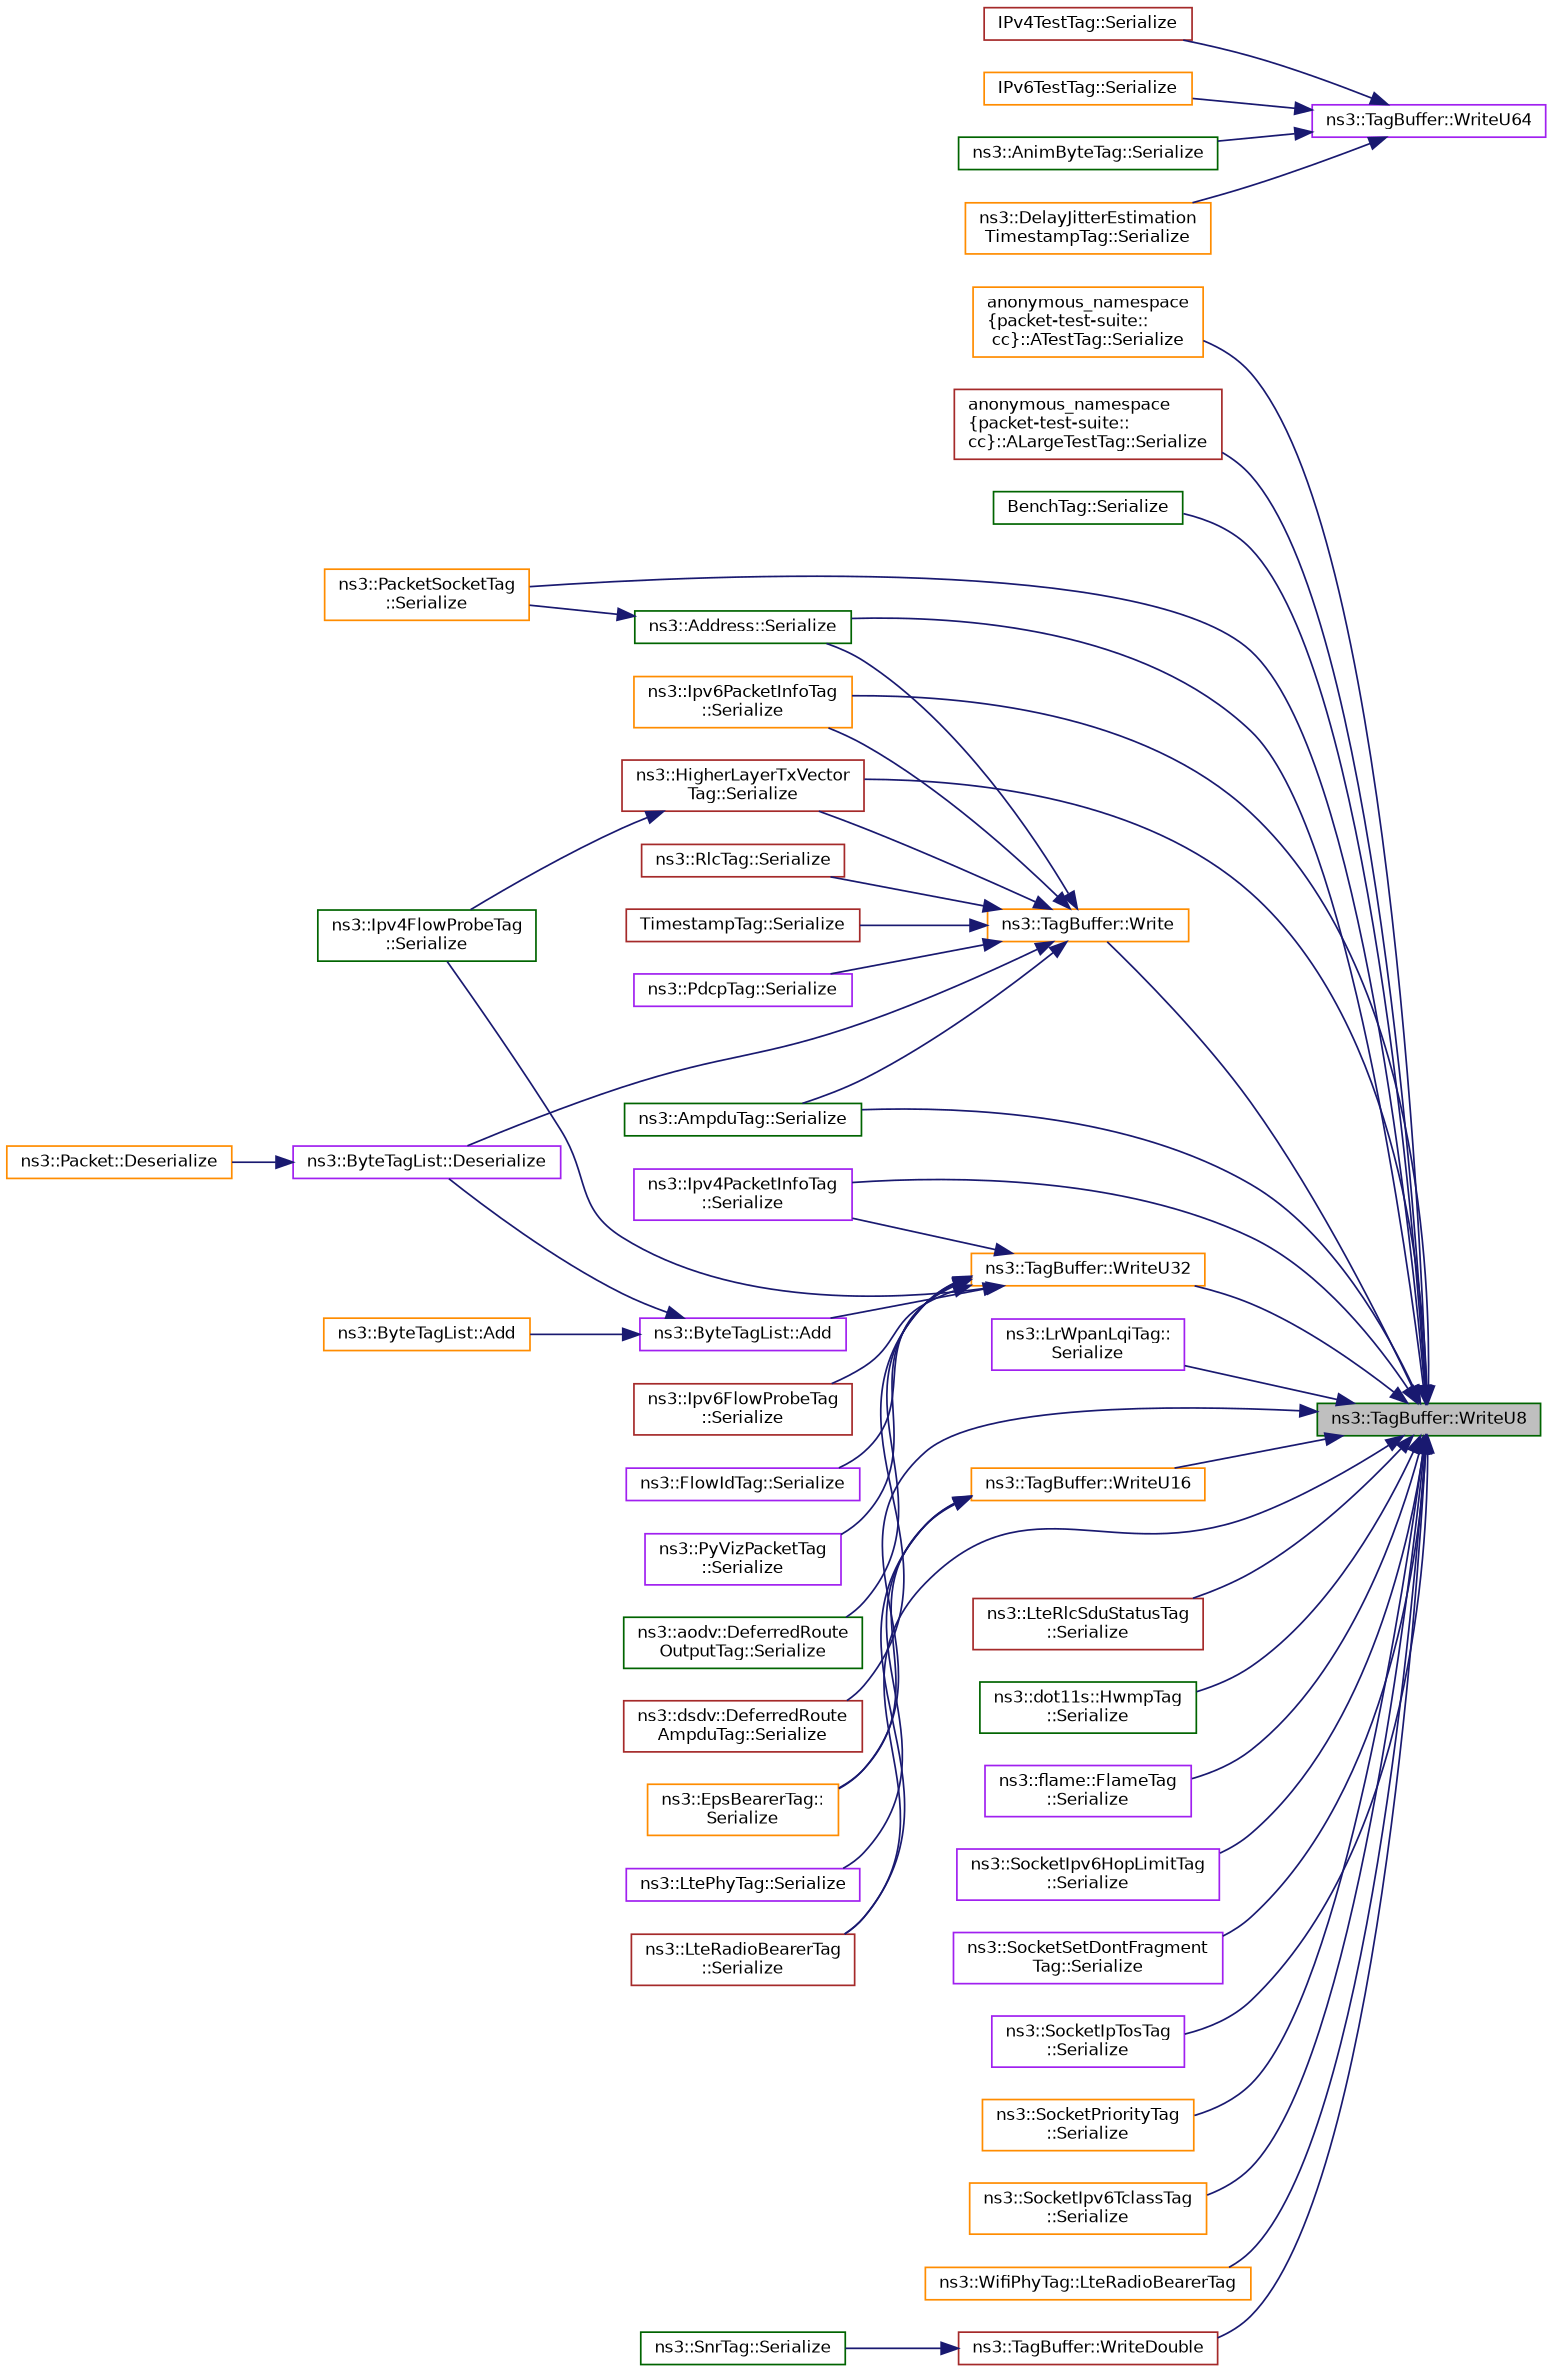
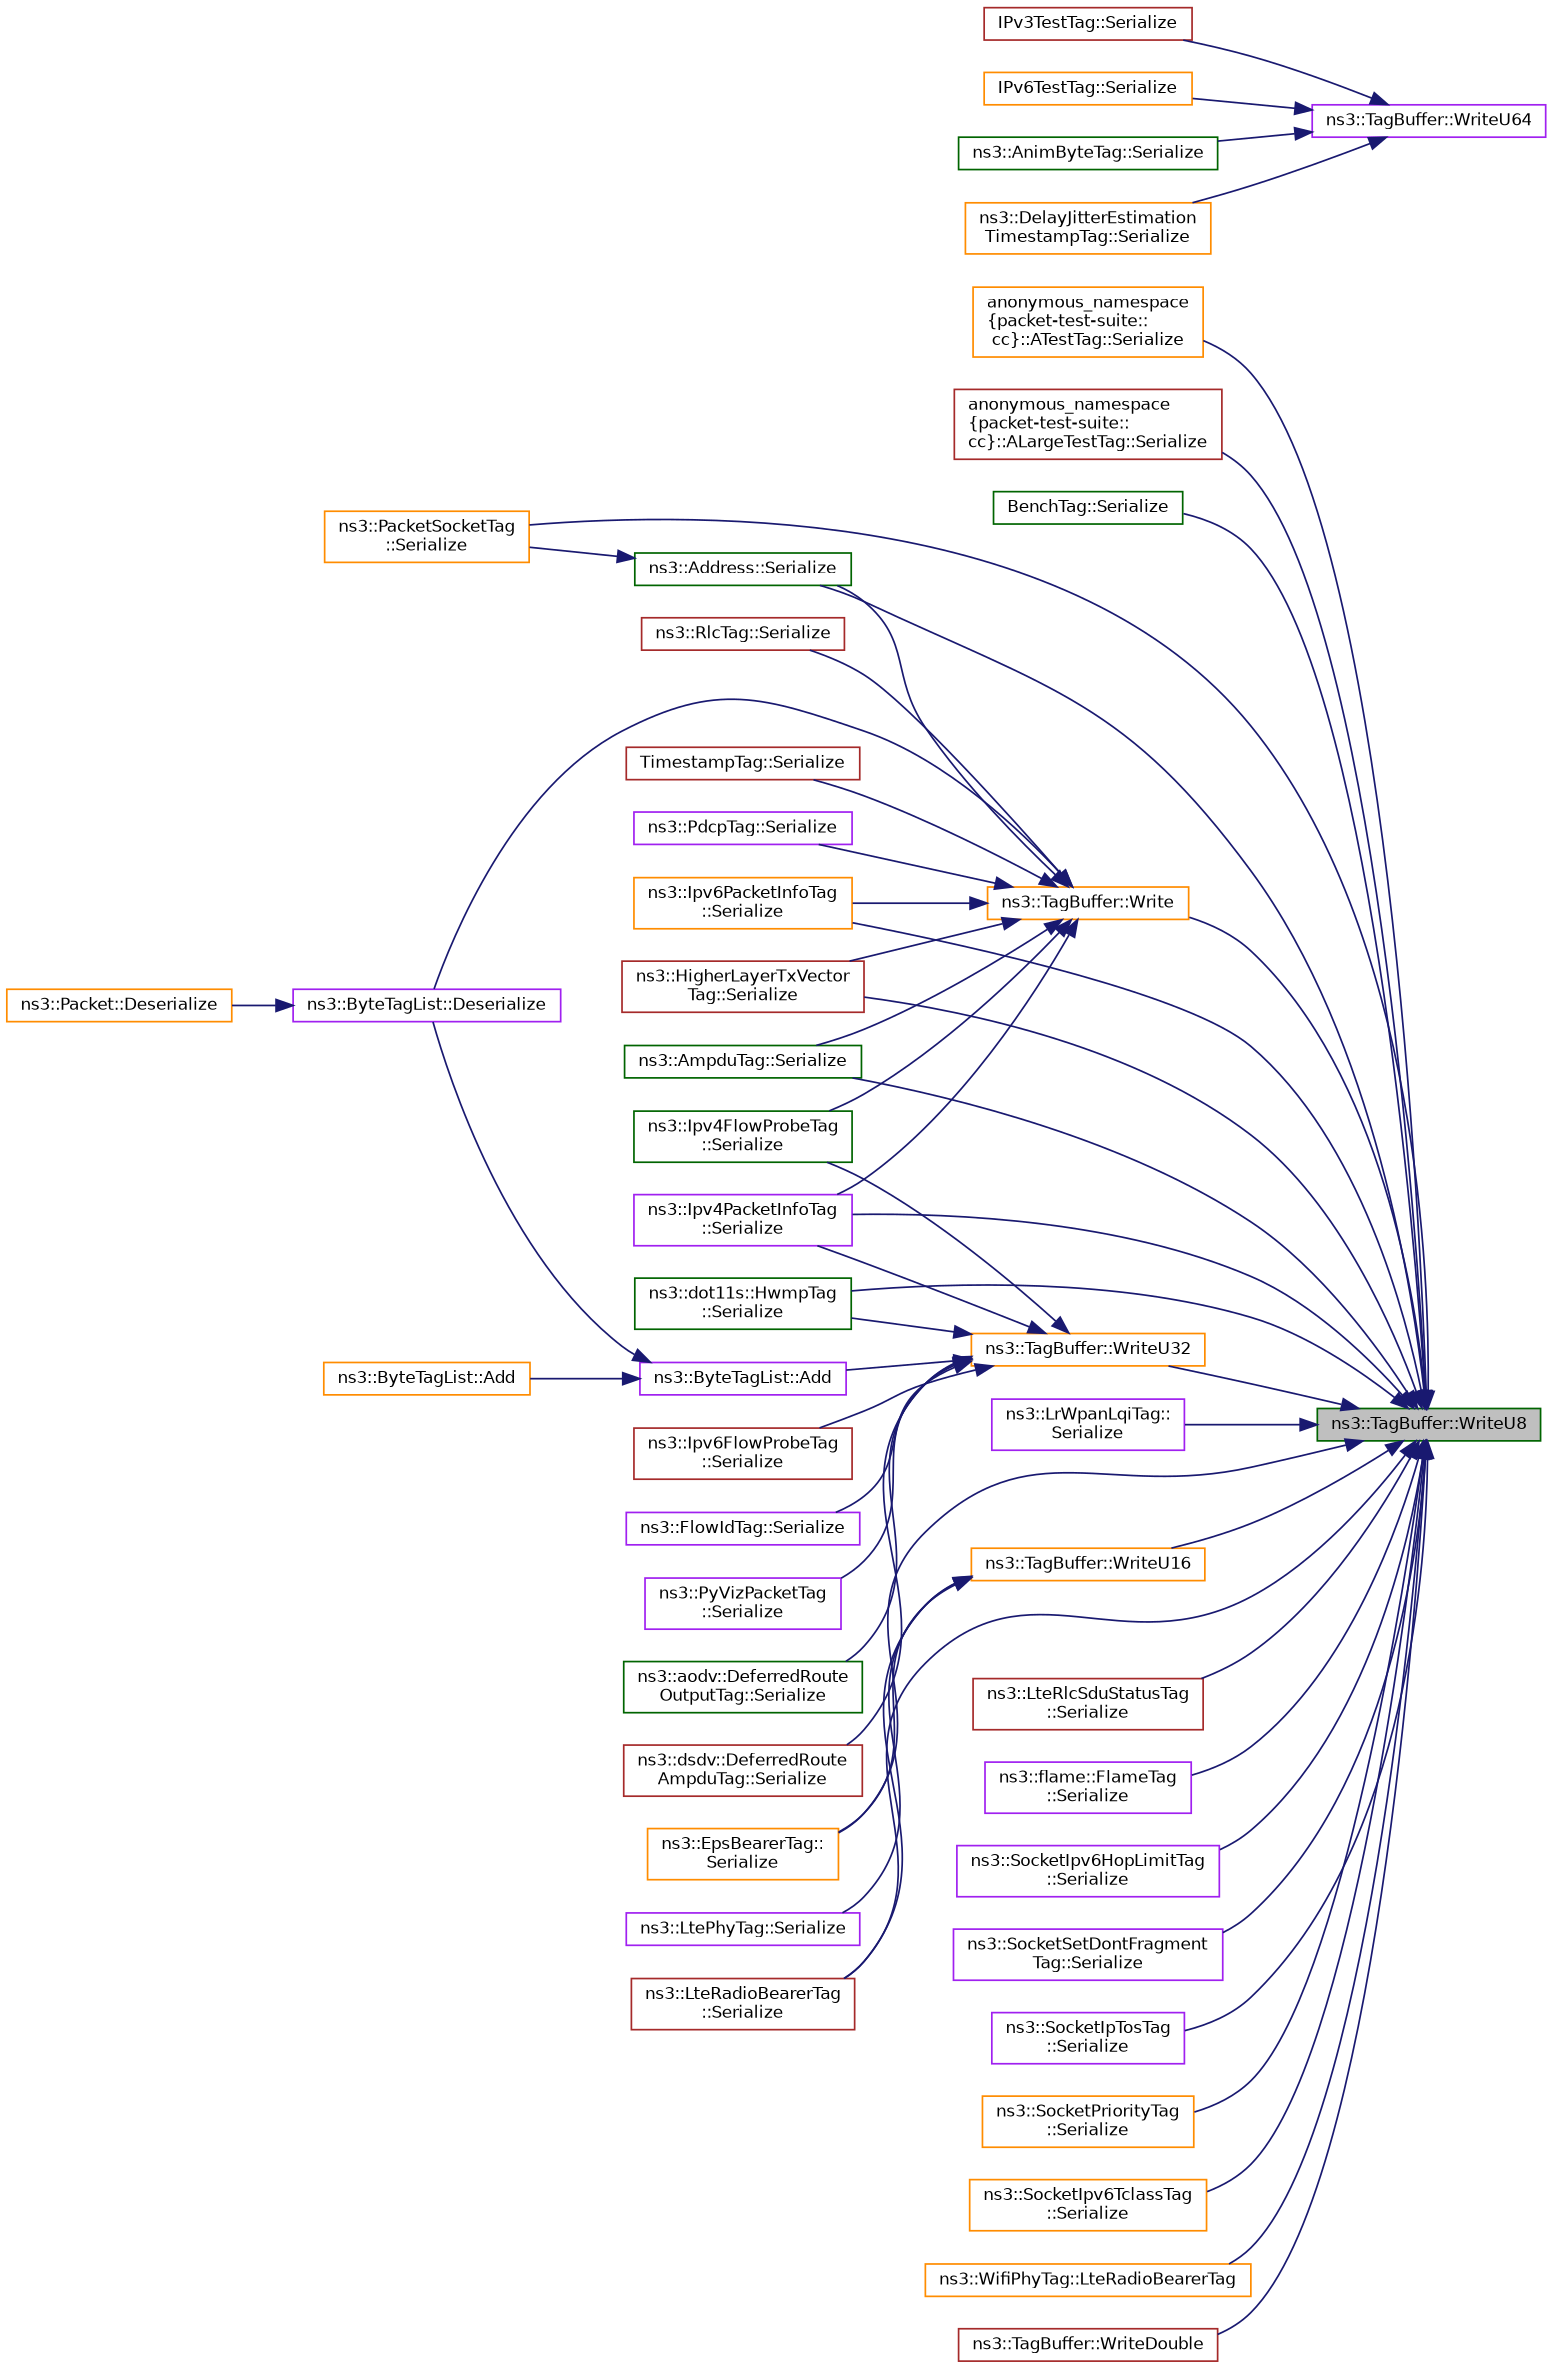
(1088, 24) -> (1088, 24)
(557, 860) -> (952, 1032)
none -> (969, 1080)
none -> (903, 1325)
(743, 2348) -> none
